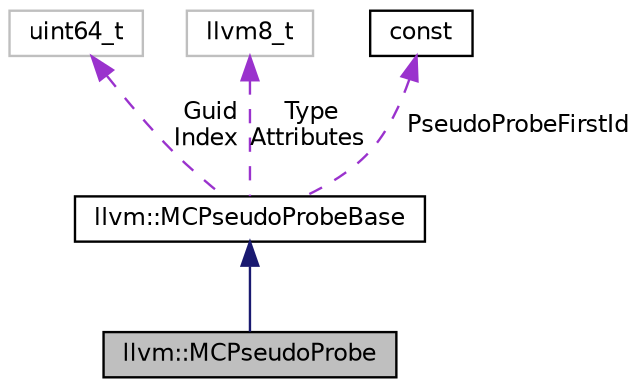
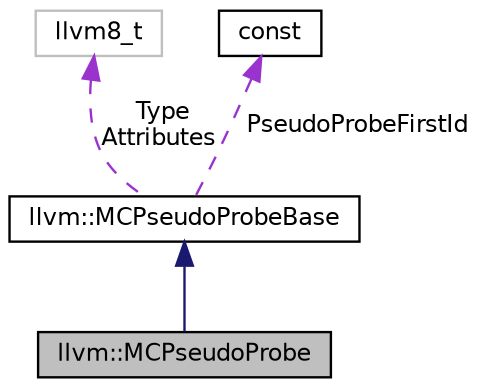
(76, 33) -> none
